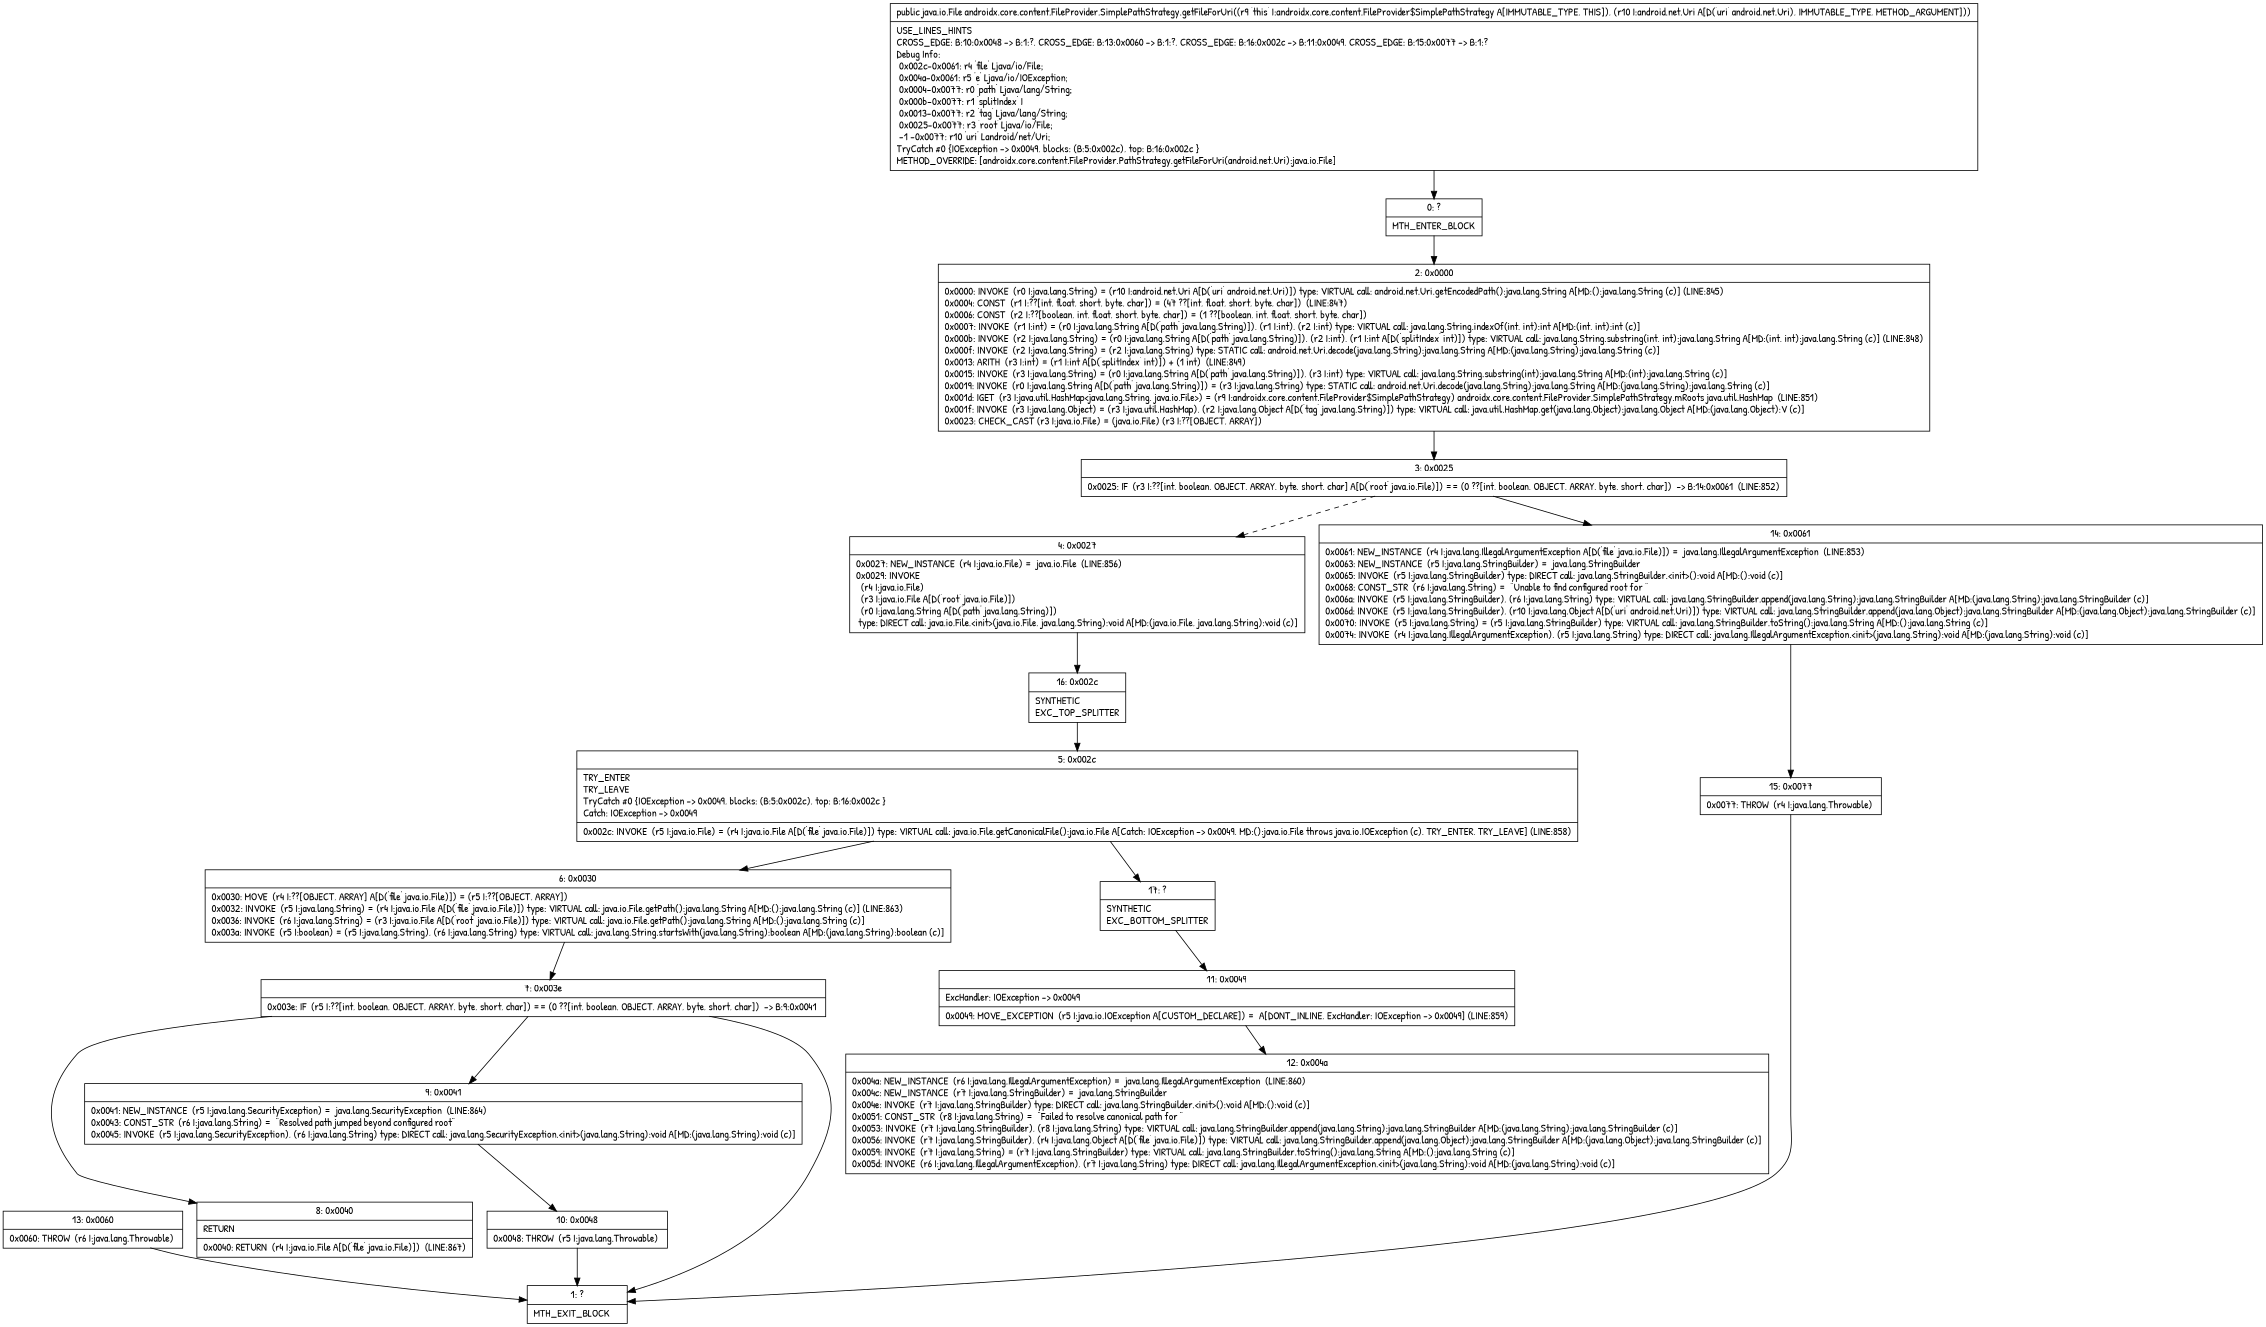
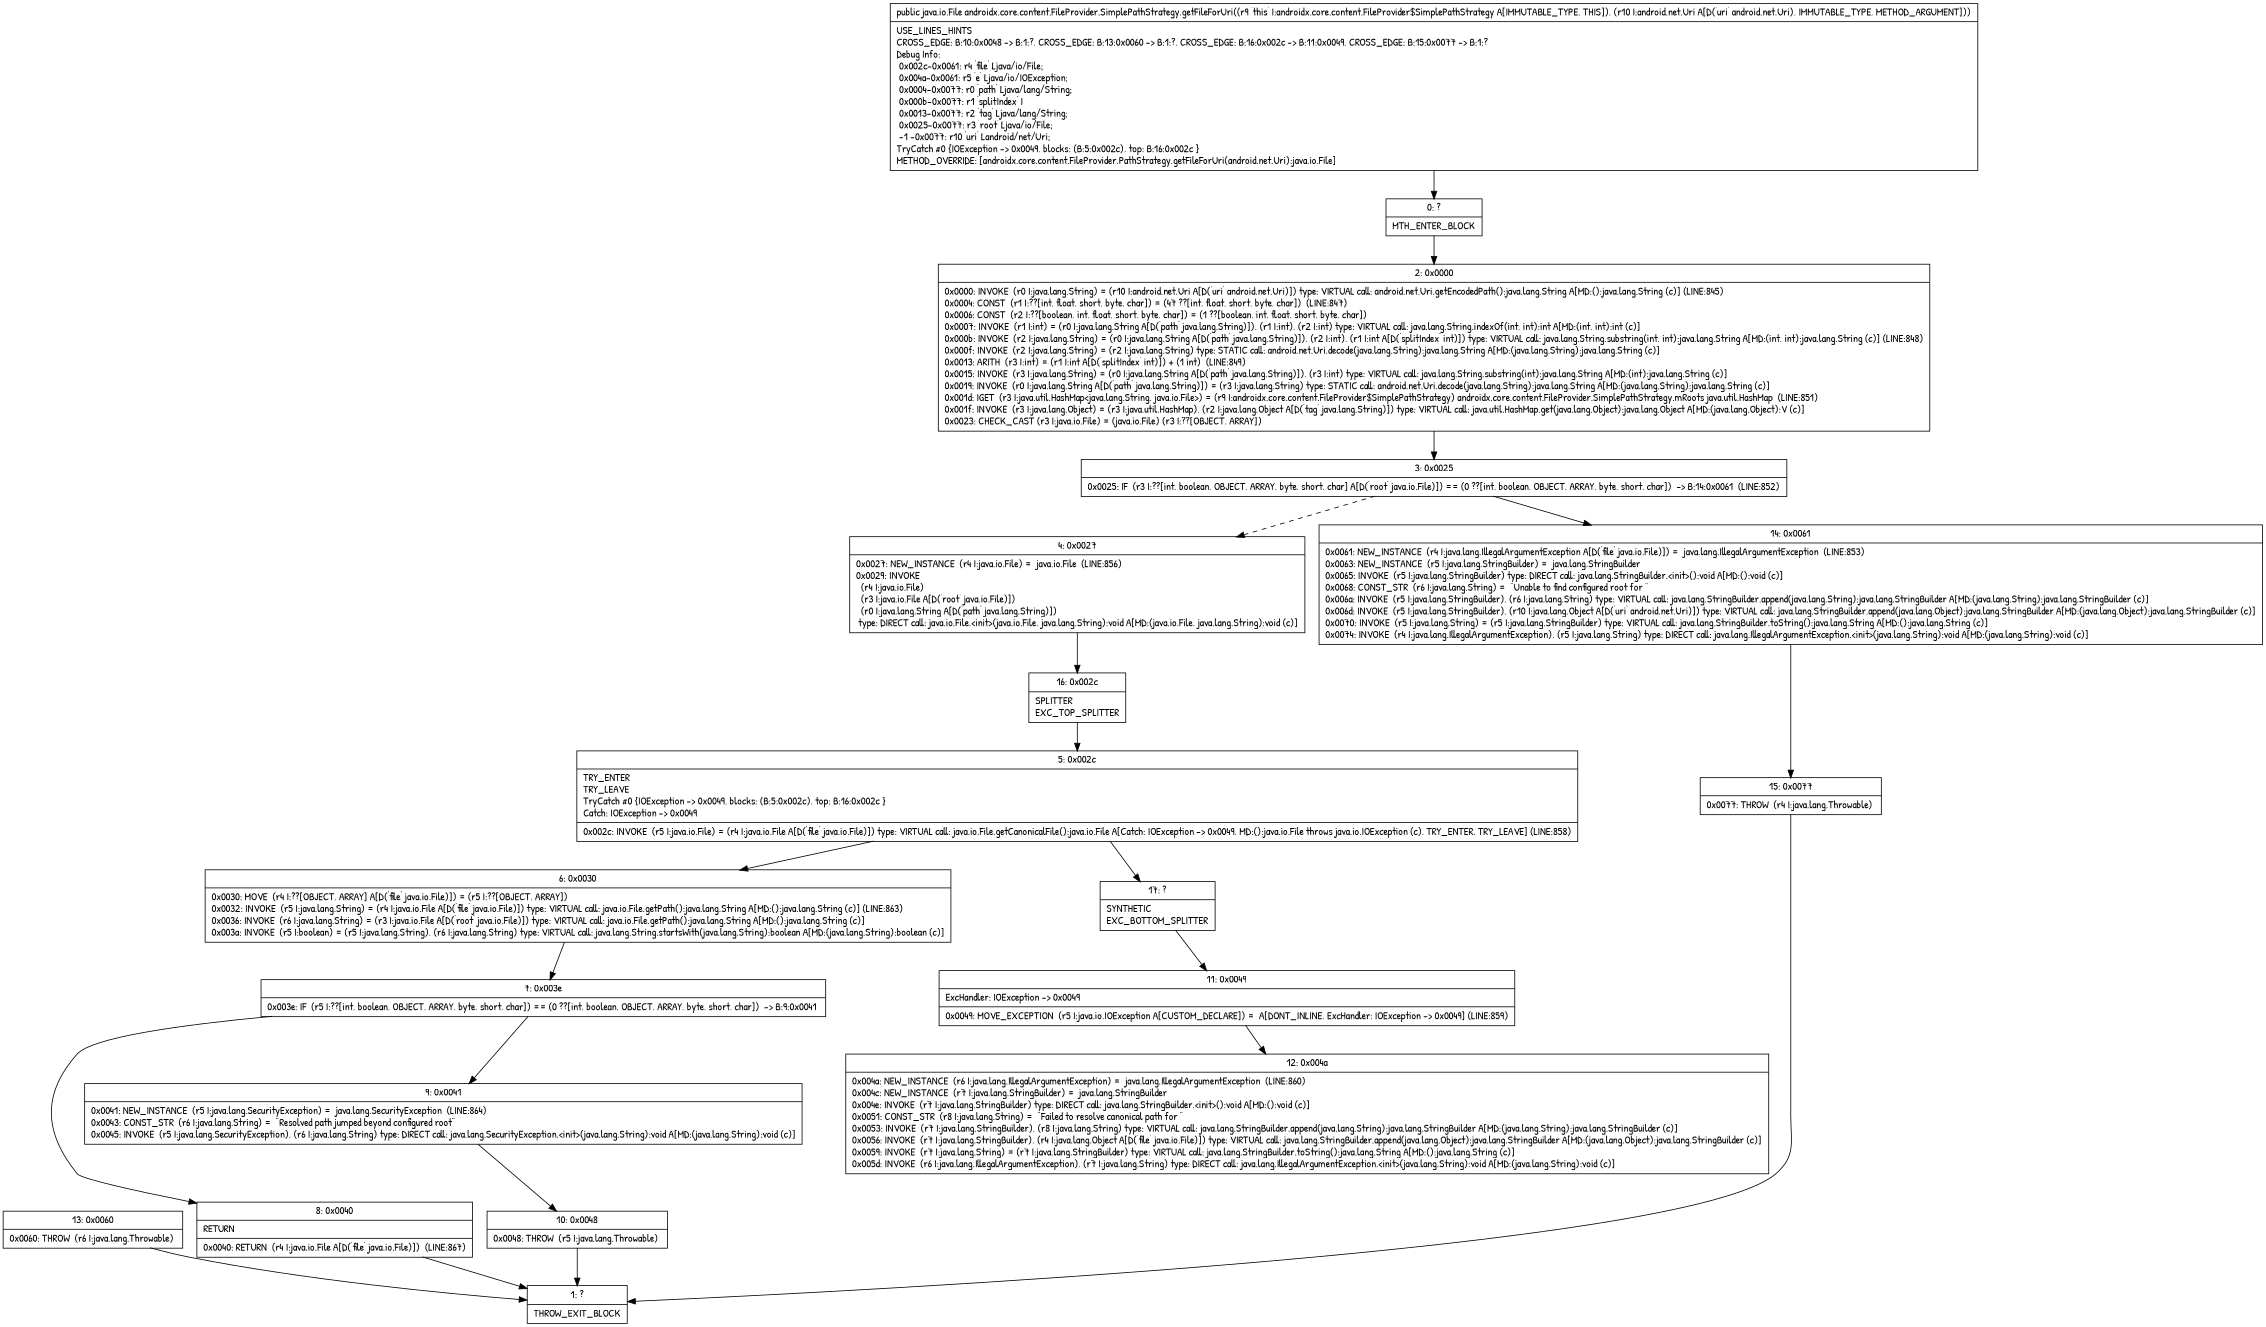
(1058, 701) -> (1054, 701)
(814, 1163) -> (471, 1272)
(572, 1314) -> (577, 1314)
